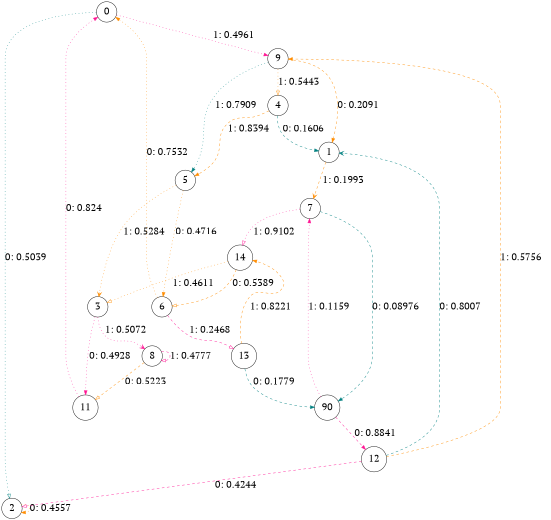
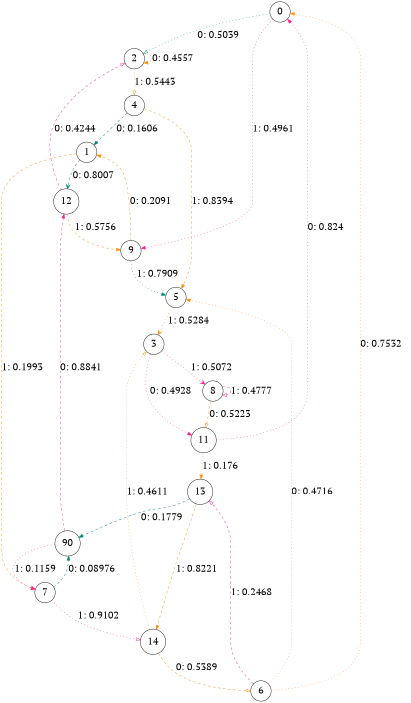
(278, 80) -> (134, 80)
(173, 241) -> (292, 460)
(439, 286) -> (72, 171)
none -> (202, 464)
